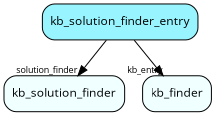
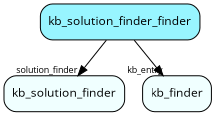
(120, 22) -> (120, 22)
